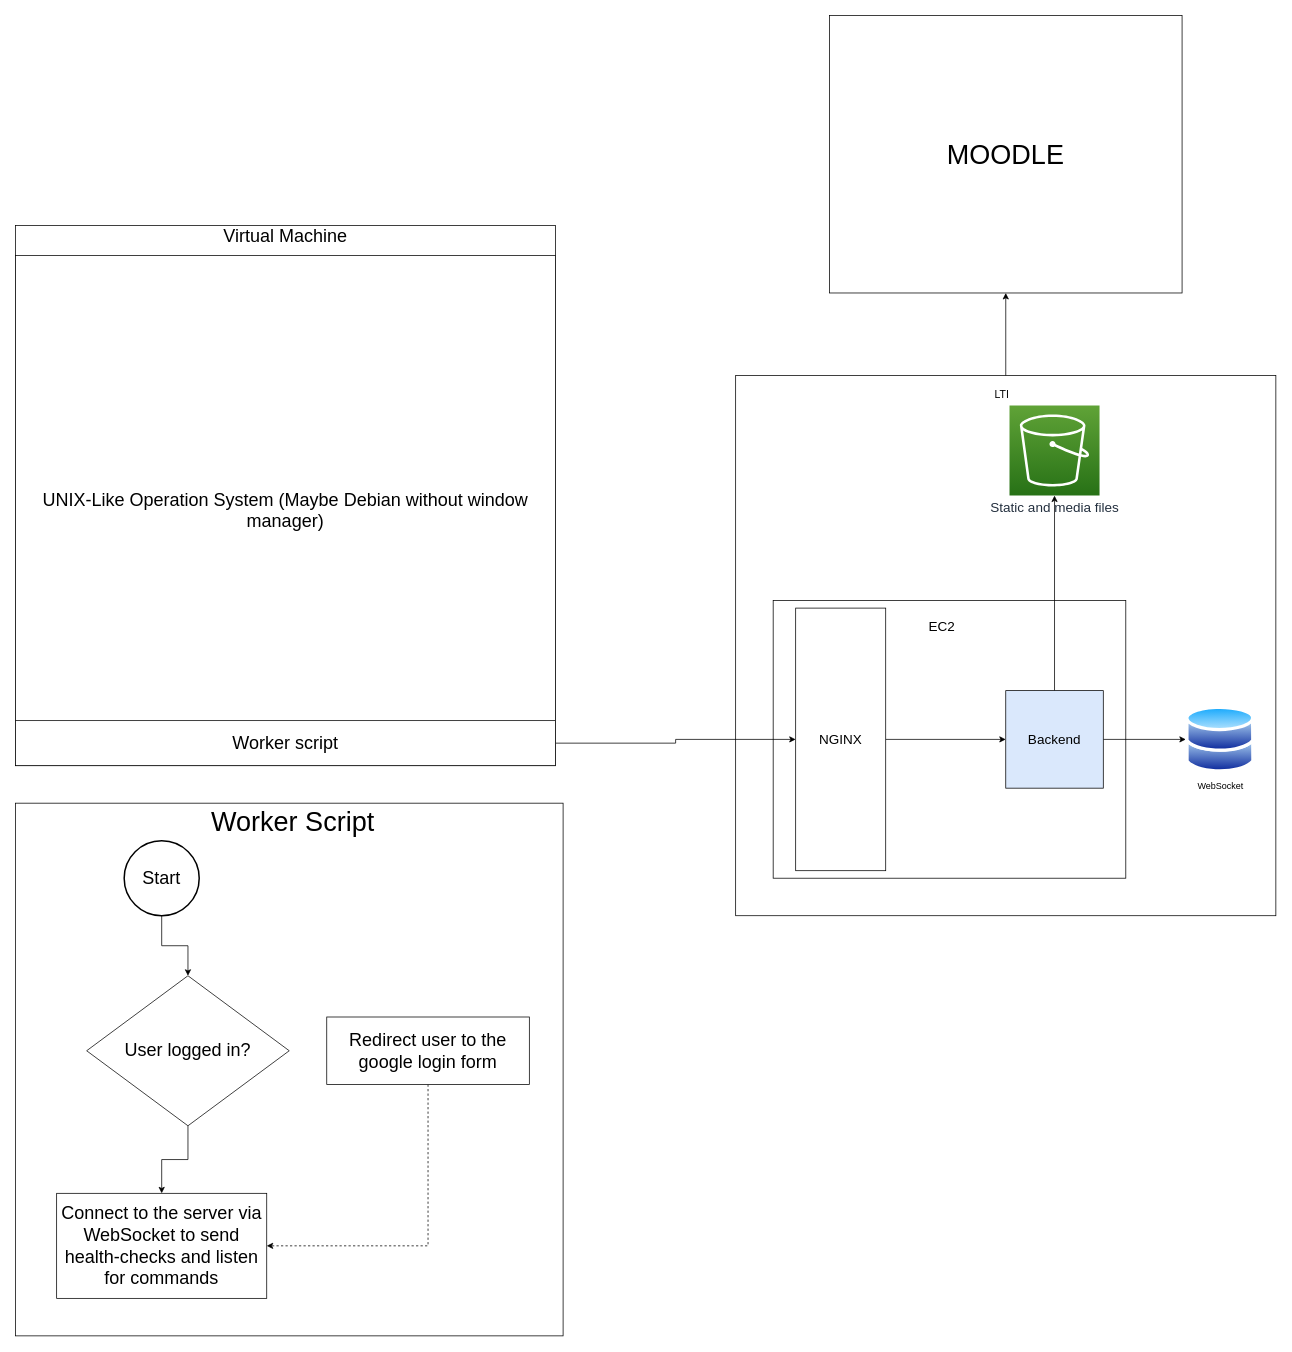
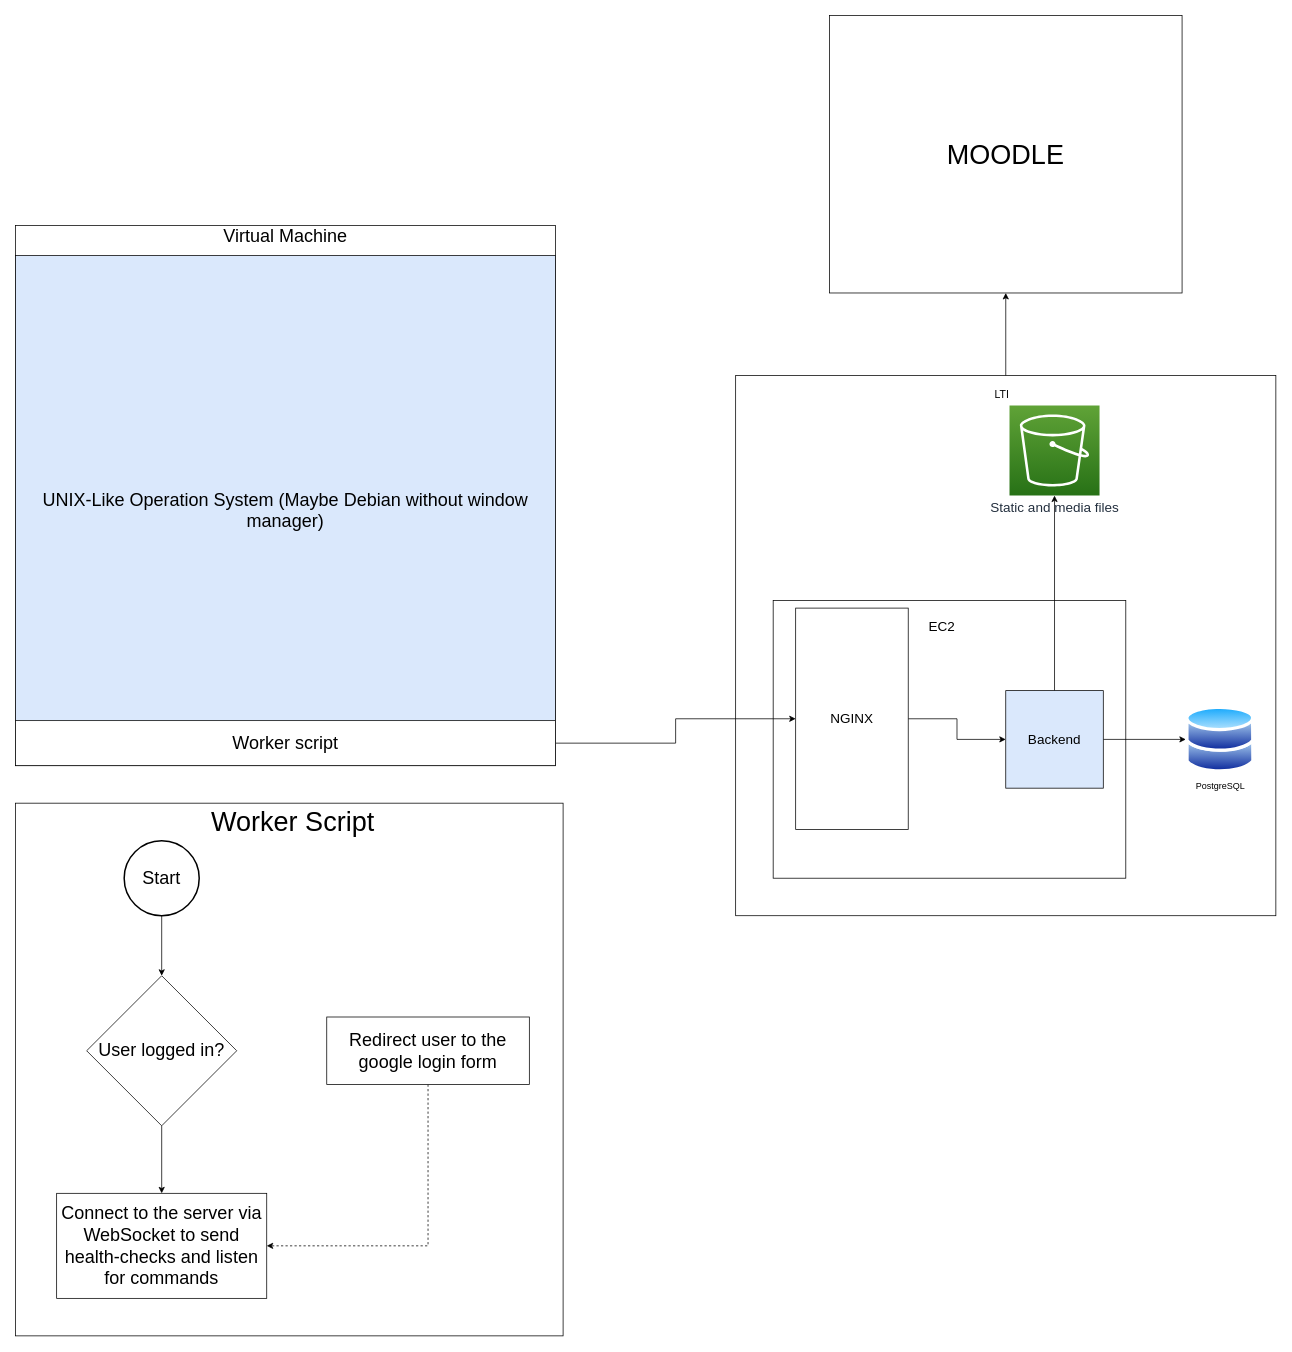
(285, 510) -> (285, 510)
(840, 739) -> (852, 719)
(1220, 786) -> (1220, 786)
(188, 1050) -> (162, 1050)
